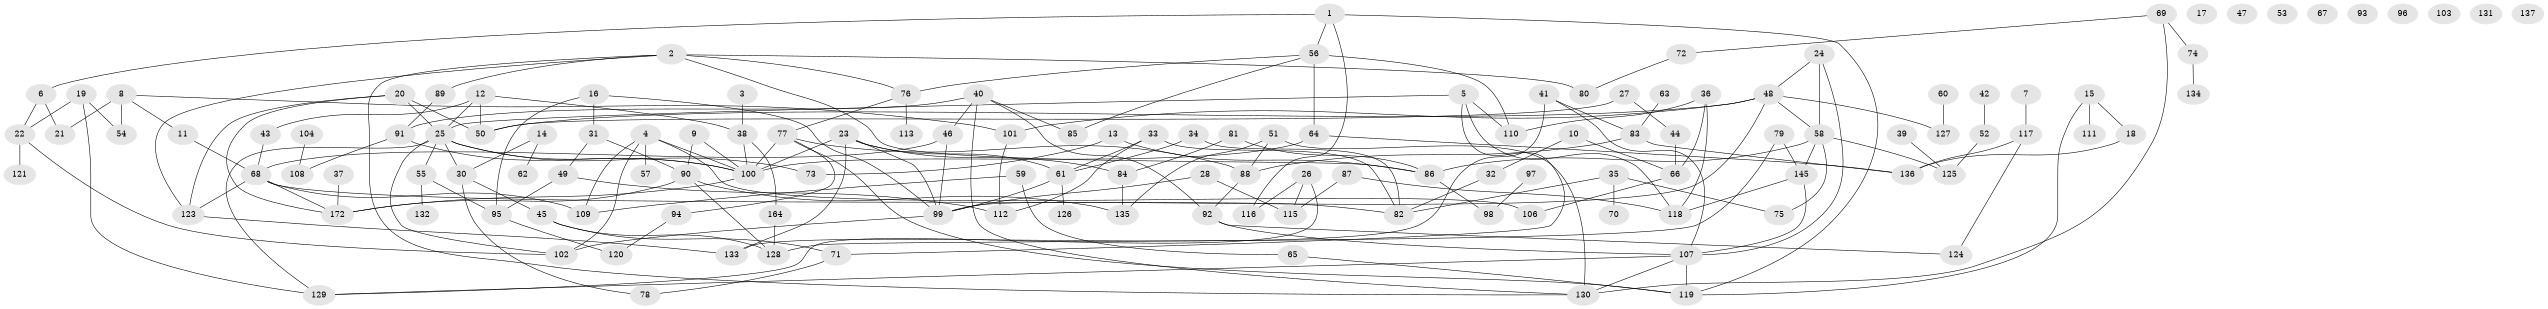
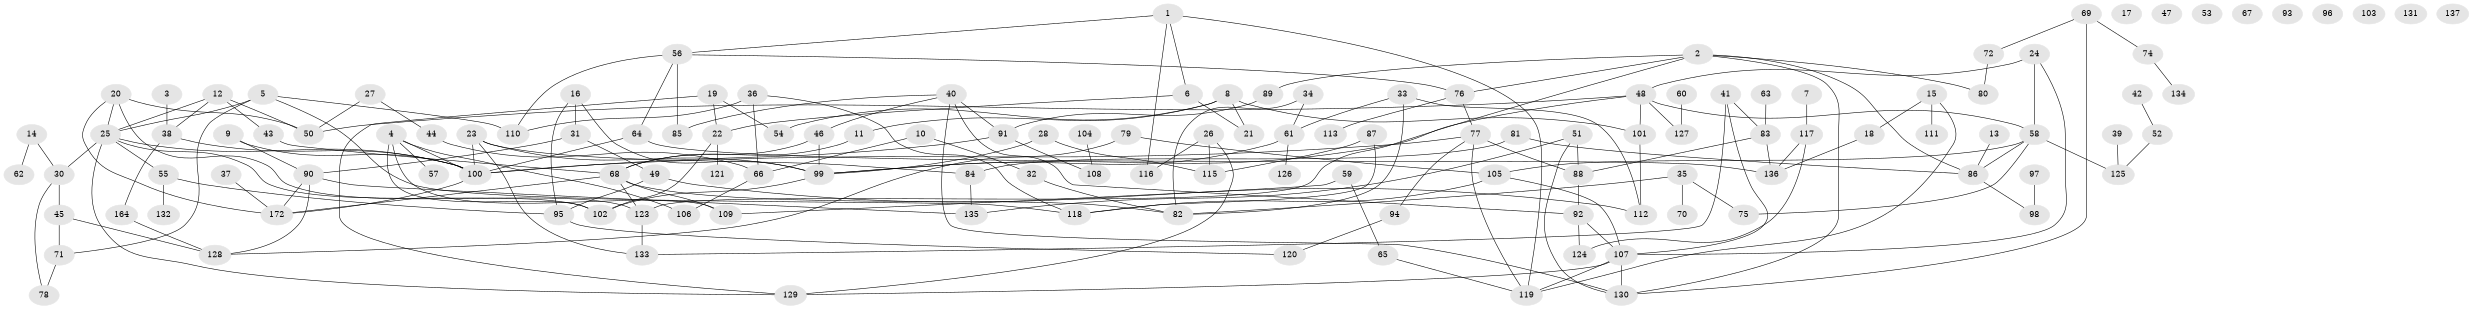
(953, 154) -> none
(811, 175) -> none
(1802, 175) -> (1495, 175)
